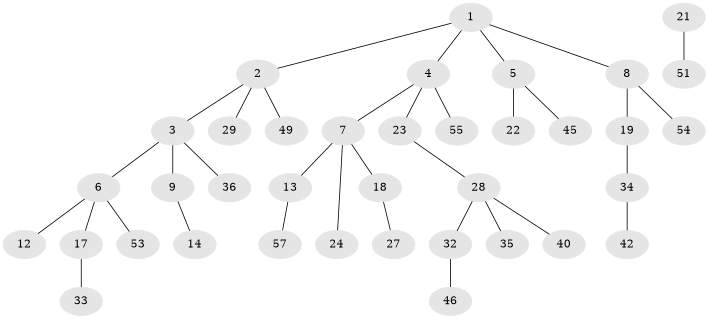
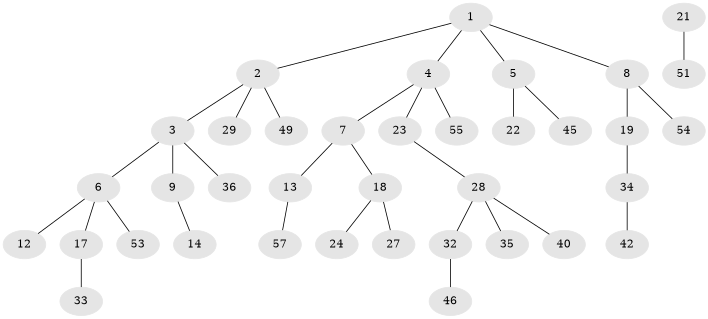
(340, 188) -> (359, 216)
